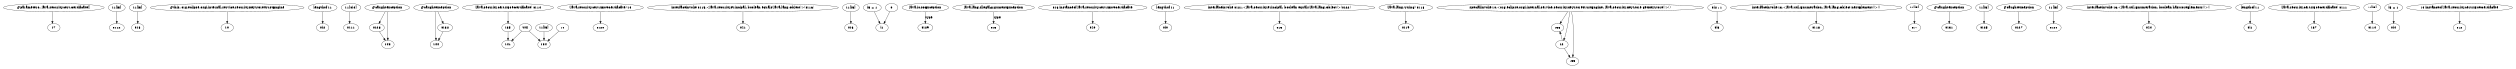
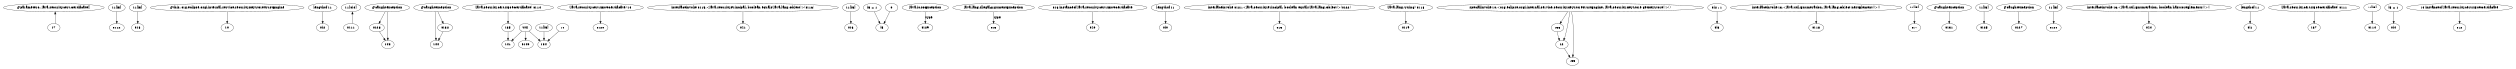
(52, 17) -> (55, 19)
(349, 17) -> (353, 19)
(882, 28) -> (882, 28)
(1562, 37) -> (1558, 35)
none -> (526, 44)
